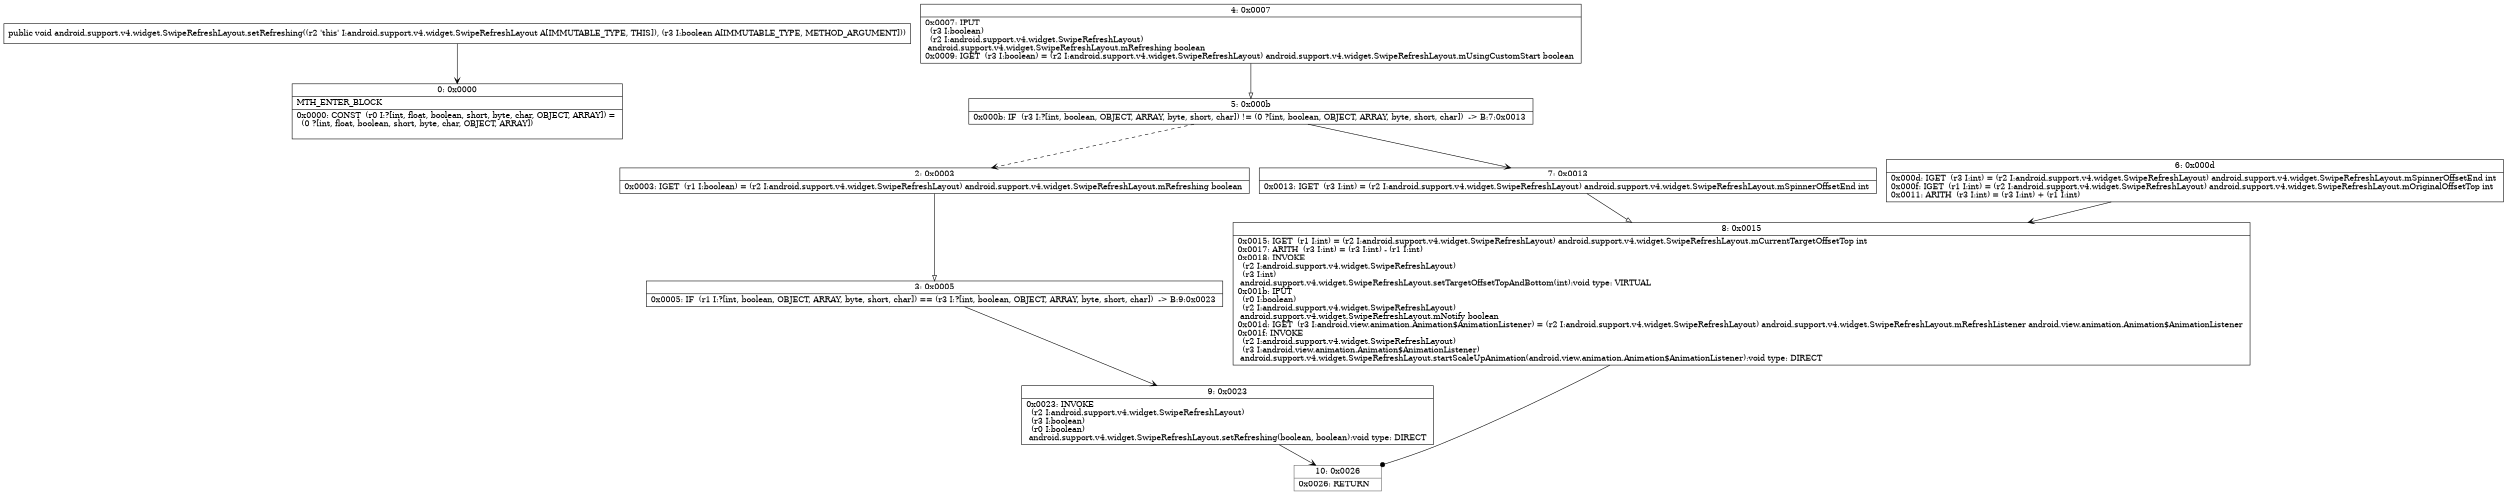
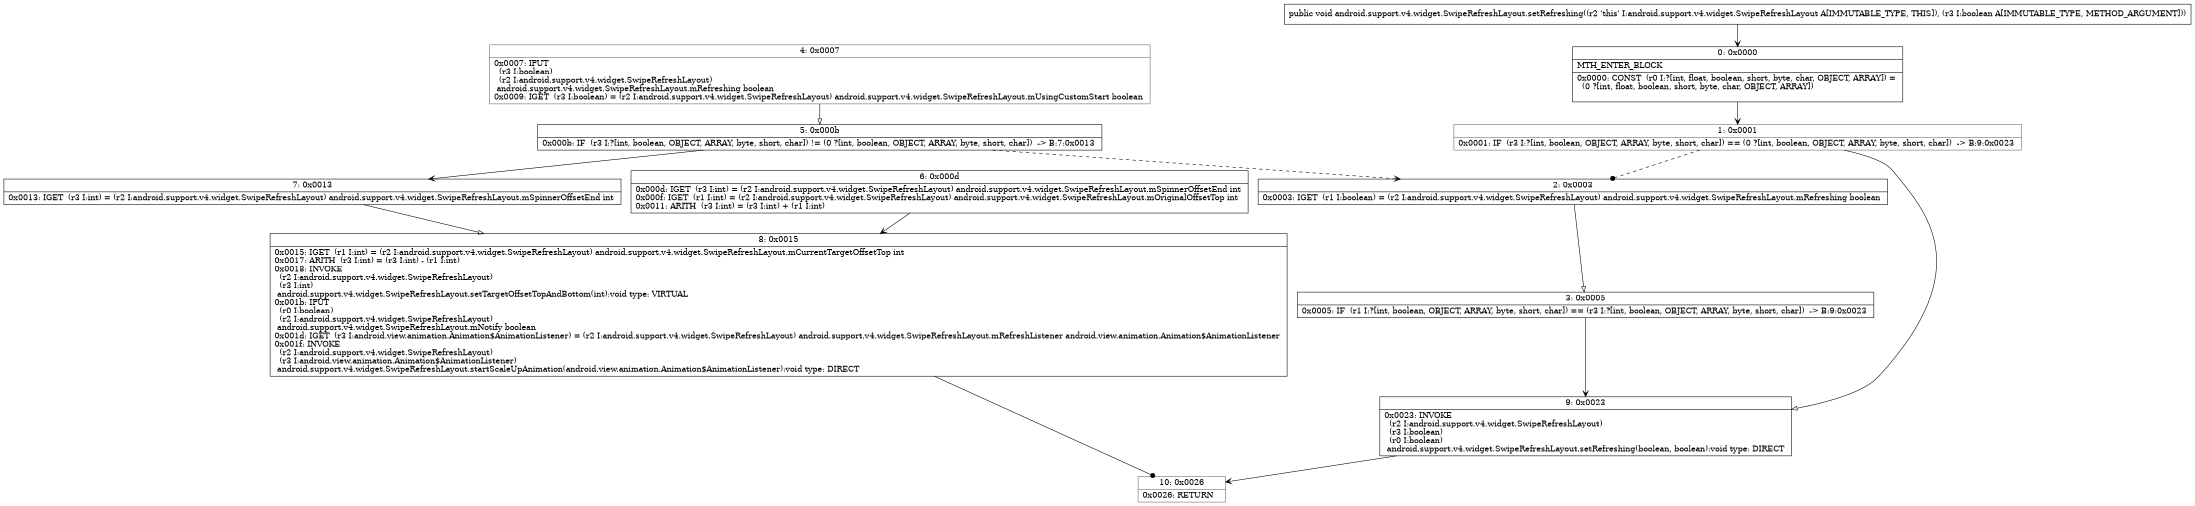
(1251, 34) -> (820, 74)
none -> (1738, 137)
